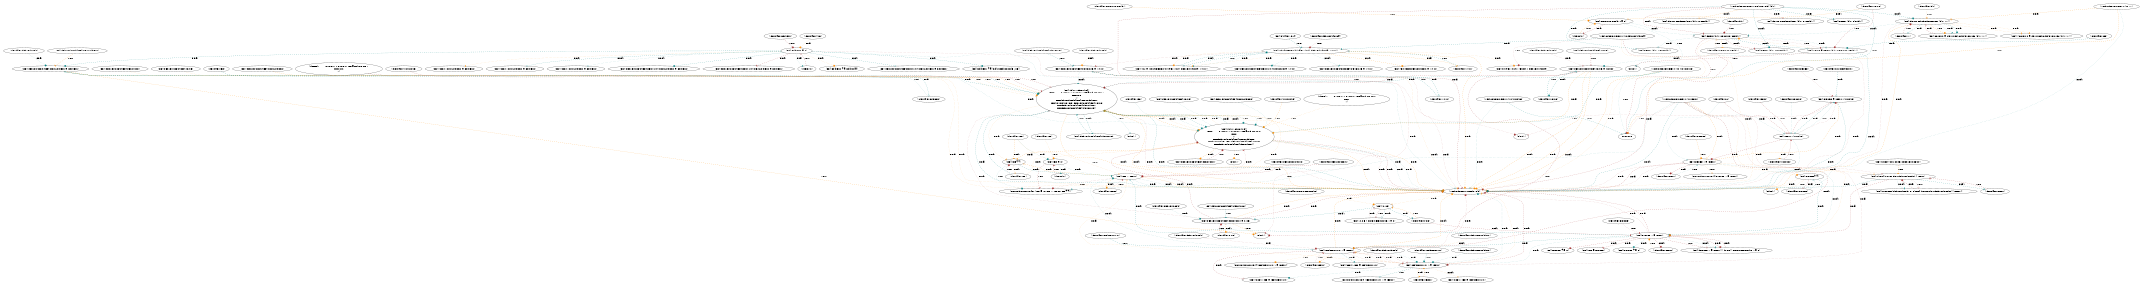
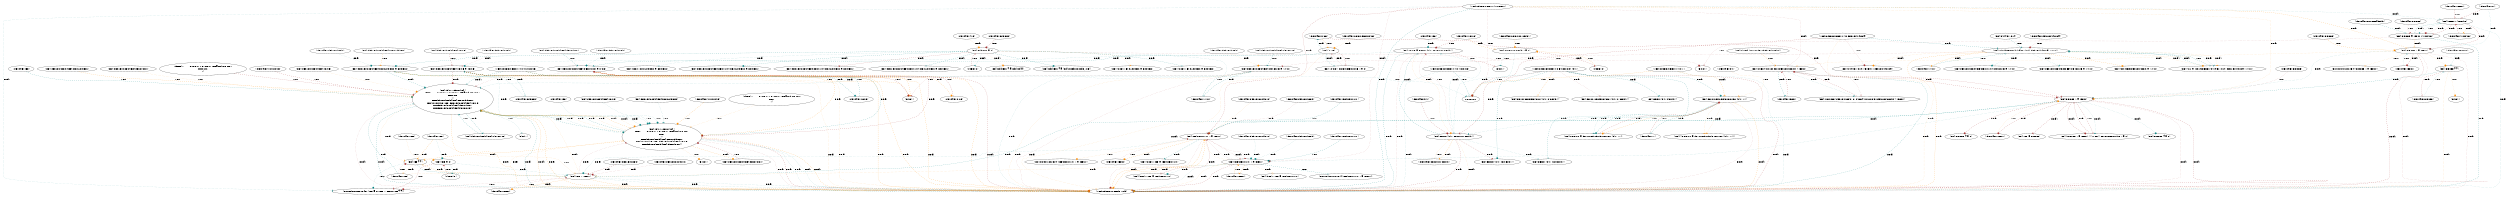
(1791, 118) -> (2454, 60)
(1831, 162) -> (2482, 119)
(1422, 199) -> (1149, 128)
